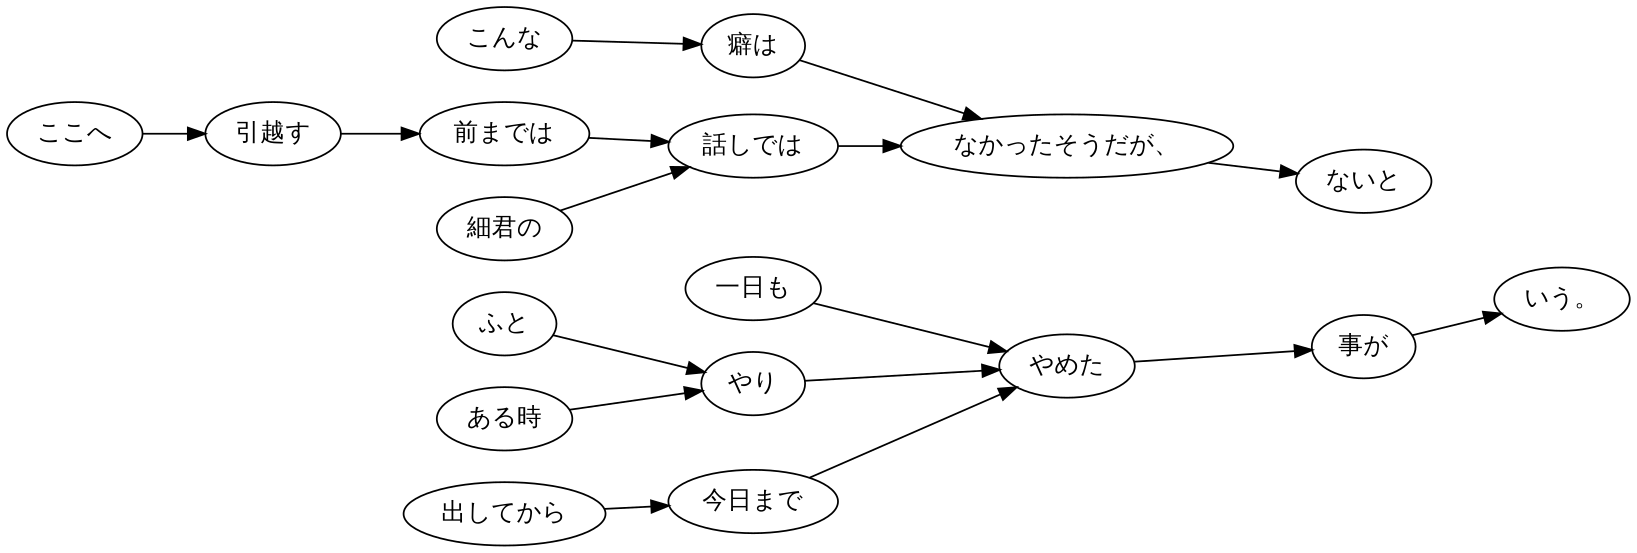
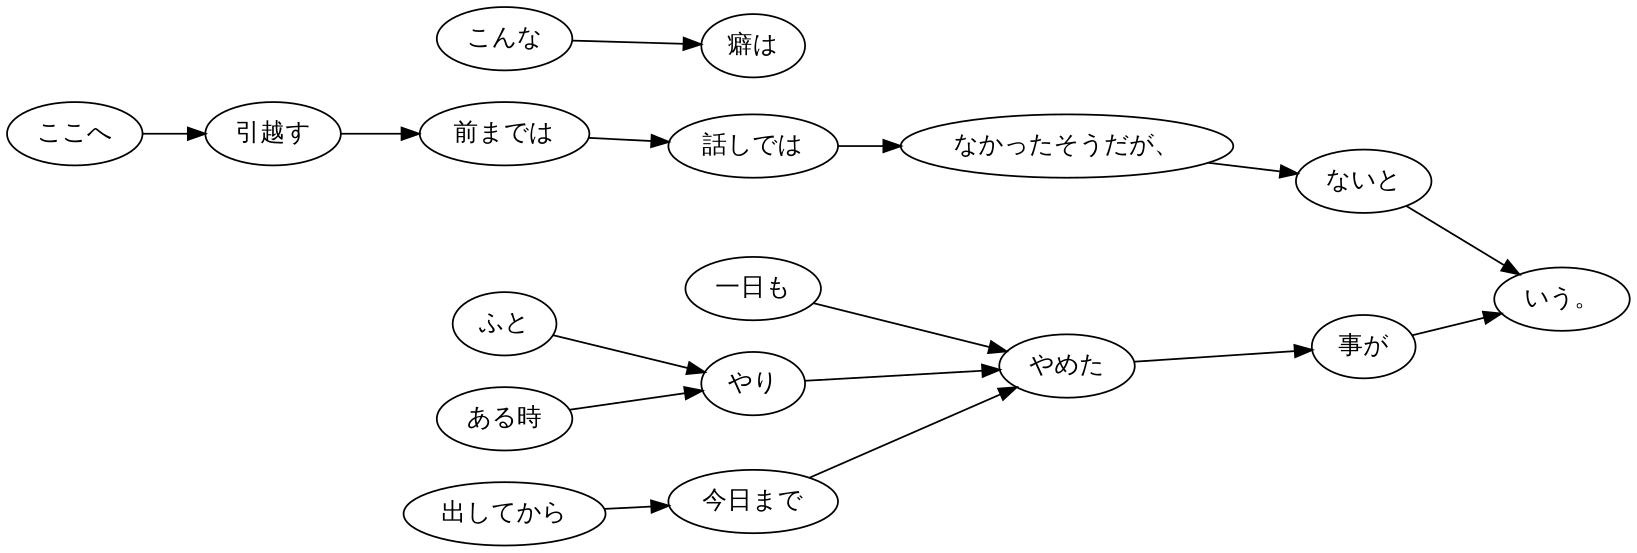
(882, 87) -> none
(505, 229) -> none
none -> (1455, 236)
